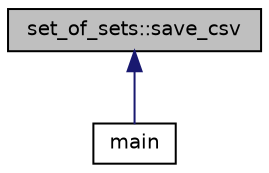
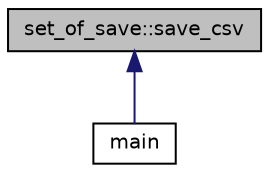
(135, 30) -> (135, 30)
